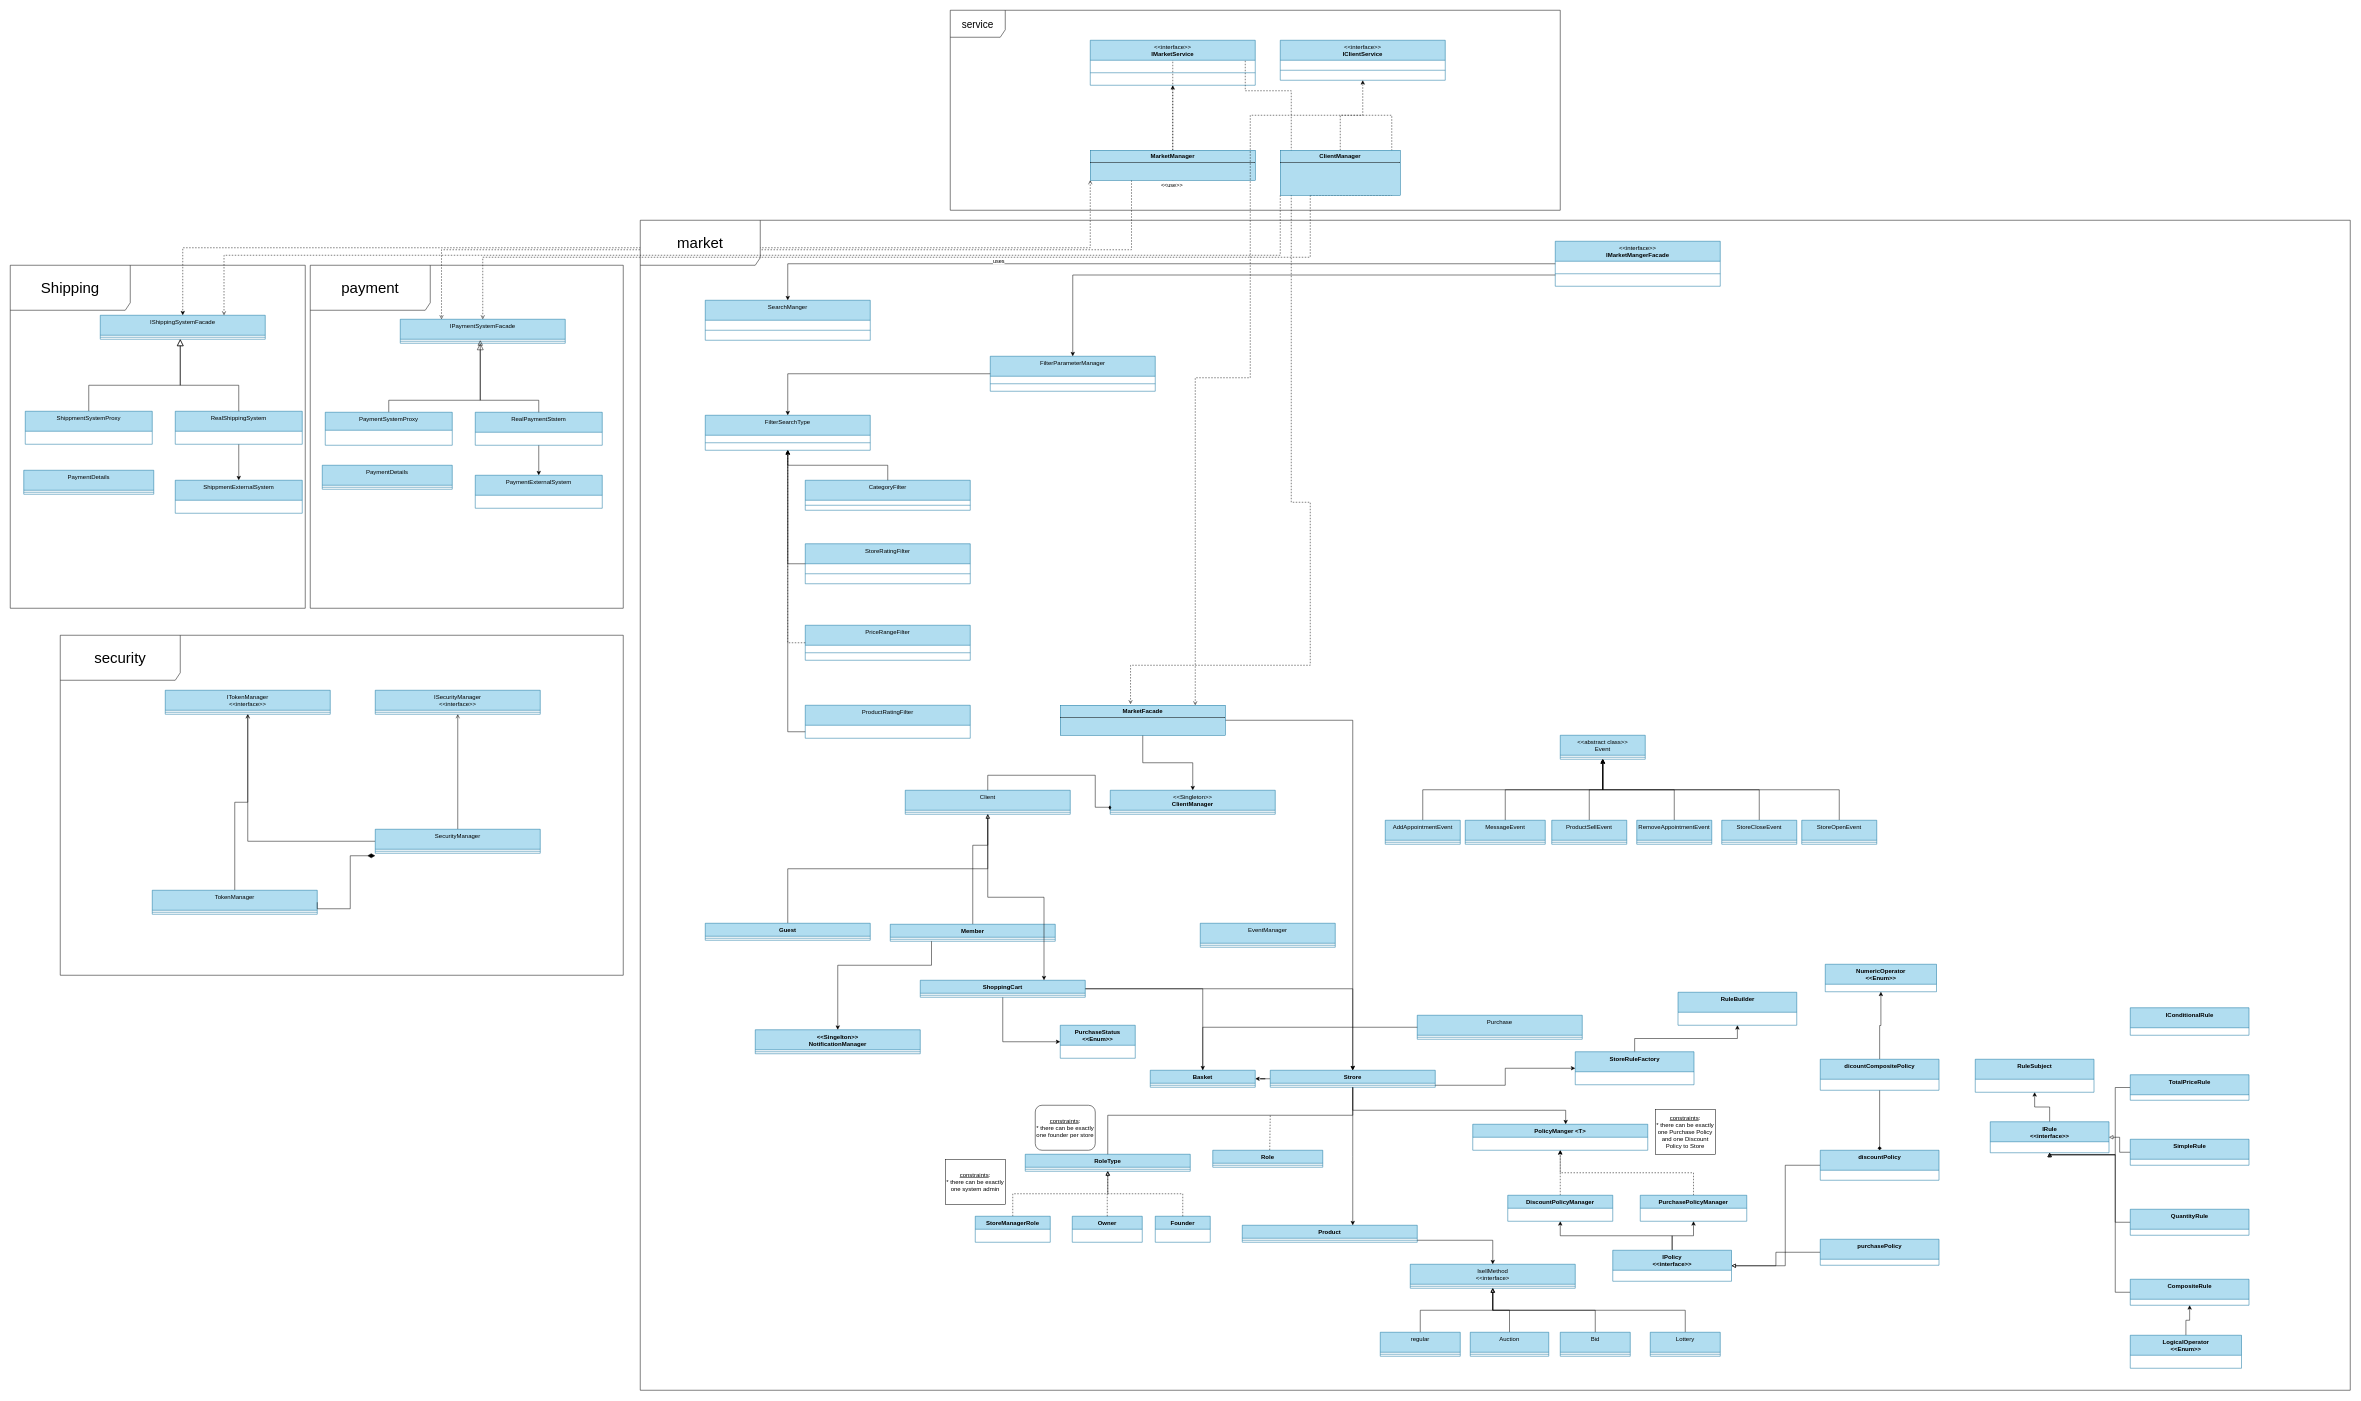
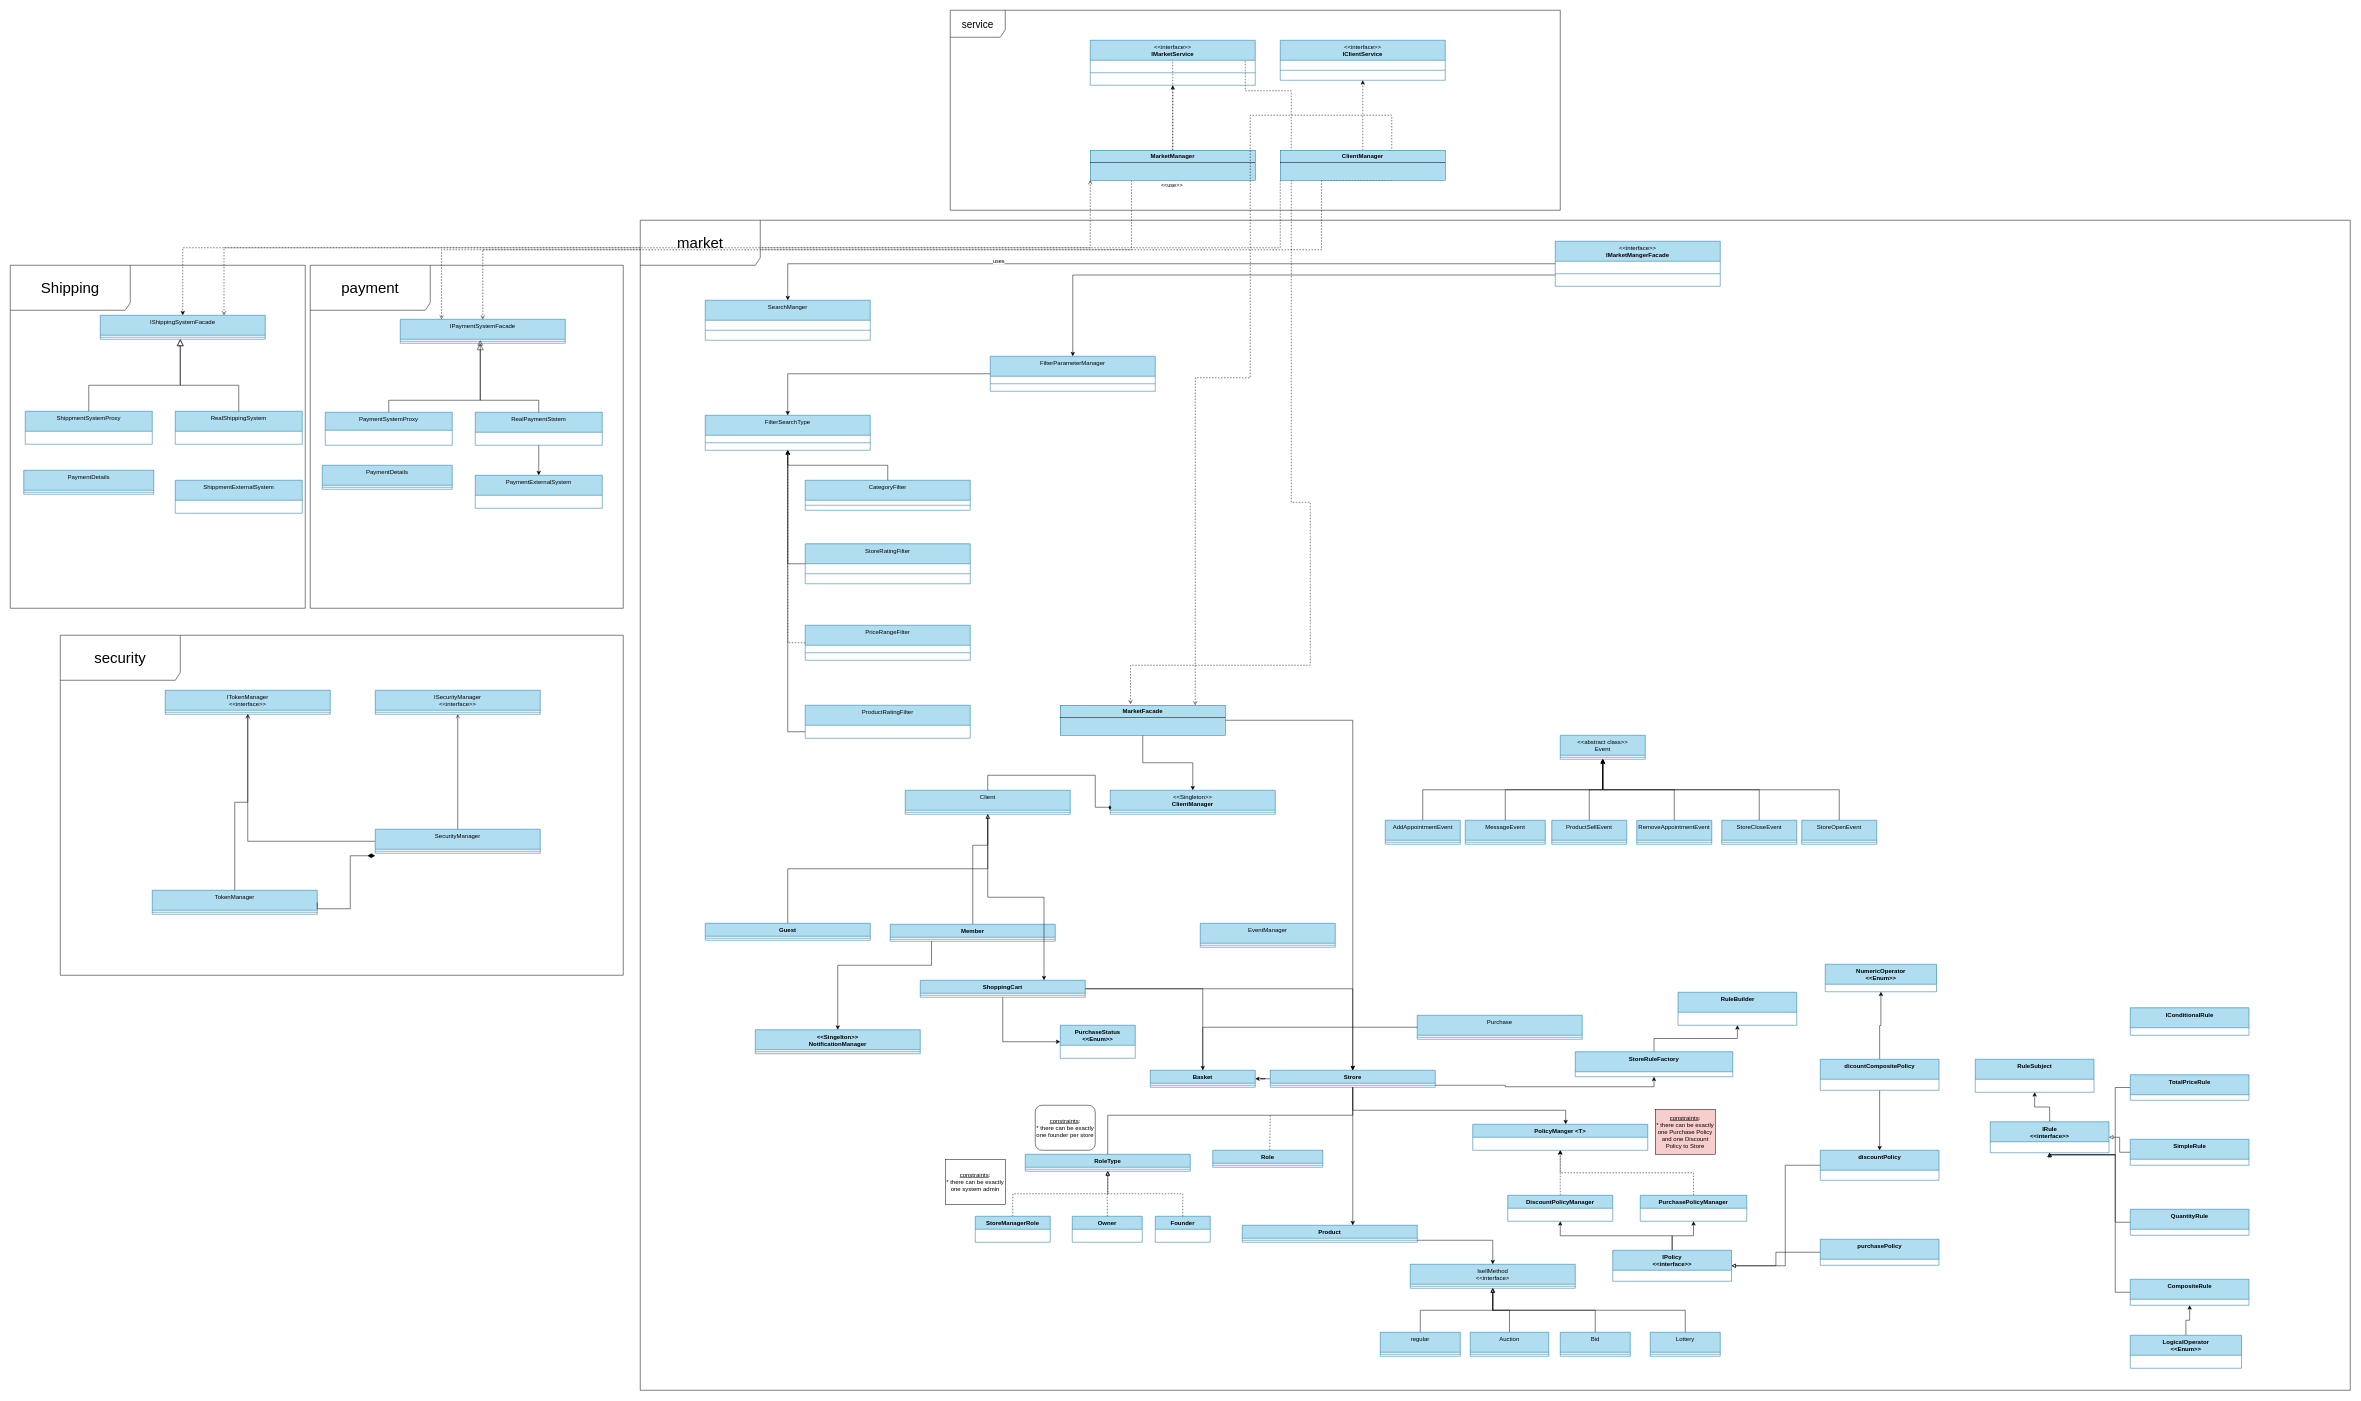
(1340, 173) -> (1363, 165)
(239, 475) -> none
(1635, 1068) -> (1654, 1064)
(1685, 1132) -> (1685, 1132)
(1880, 1145) -> (1880, 1145)
